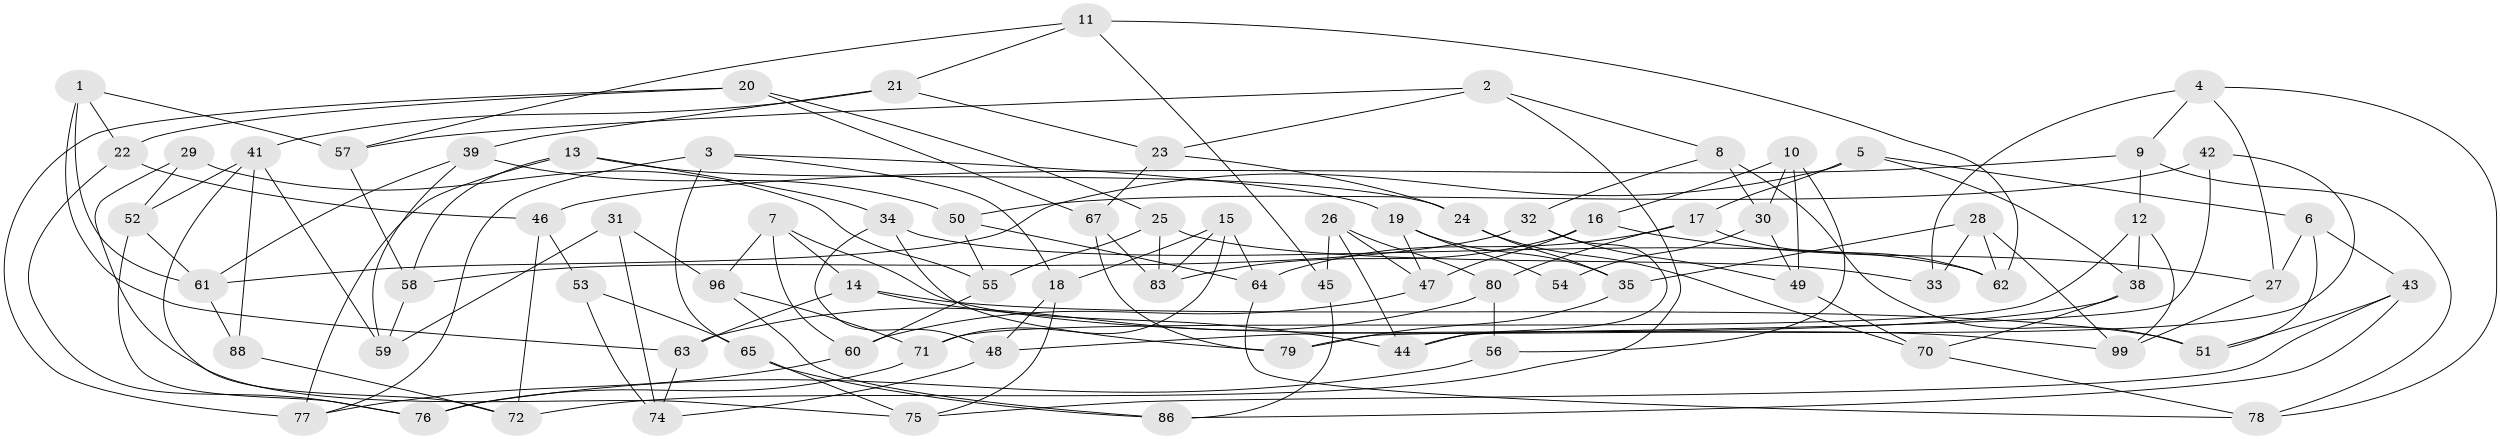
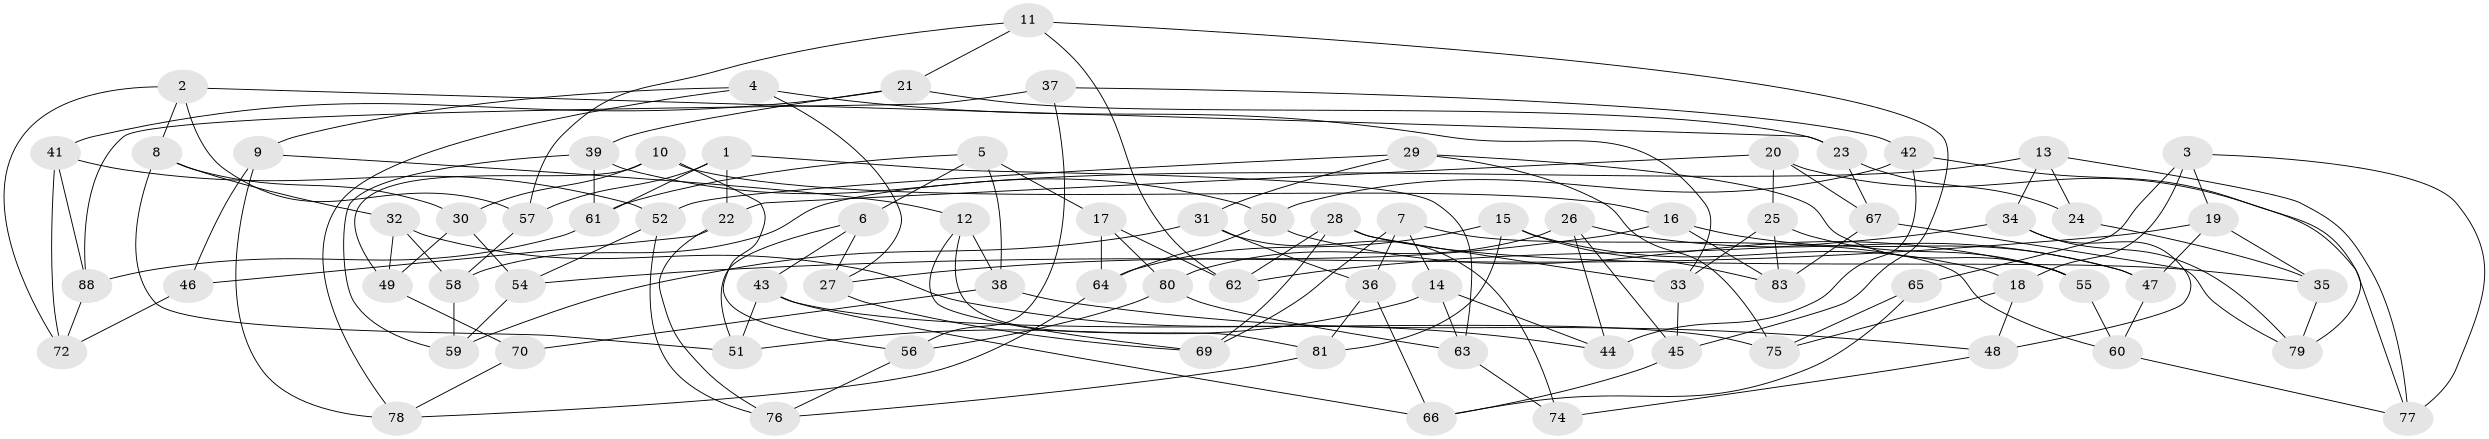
none -> (1051, 87)
none -> (1284, 187)
(168, 253) -> (568, 263)
(320, 253) -> (487, 319)
(1695, 279) -> none
(581, 286) -> none
(718, 286) -> (1371, 286)
none -> (1678, 319)
(922, 352) -> (1321, 352)
(2120, 352) -> (1205, 352)
(1167, 419) -> (1431, 419)
